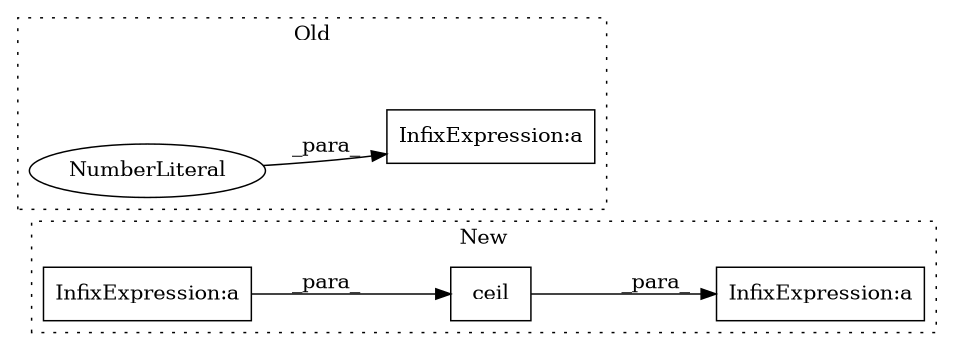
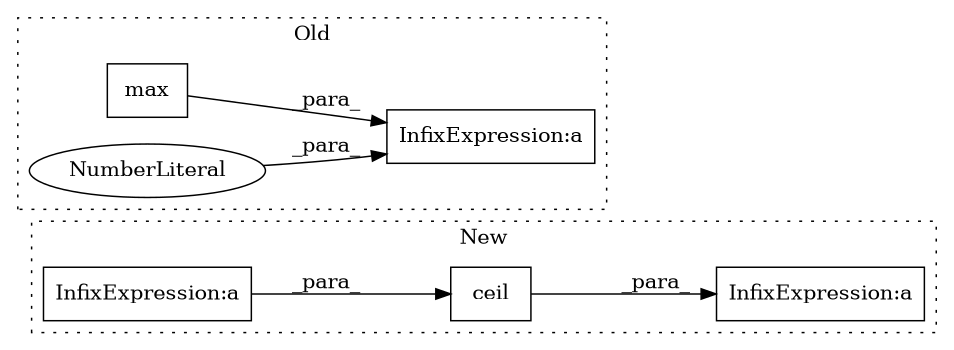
none -> (147, 91)
